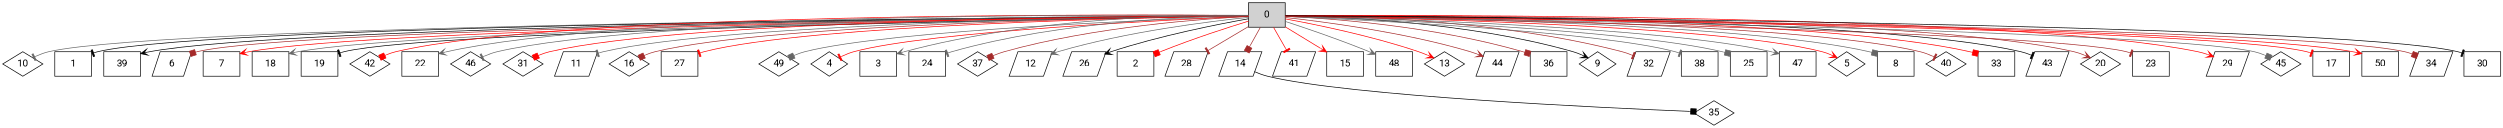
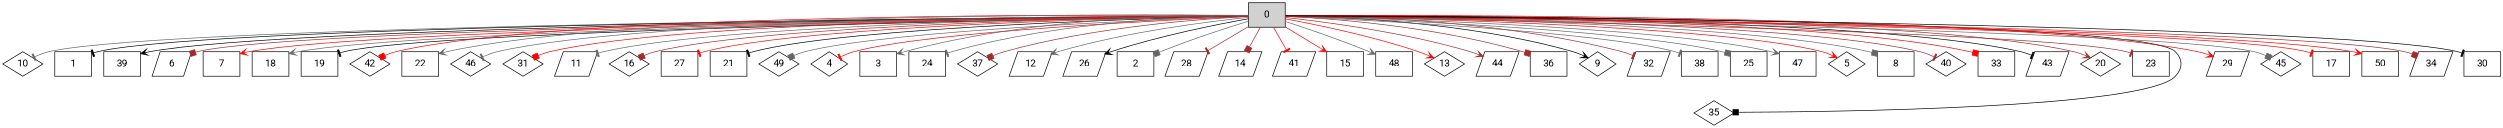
(1204, 36) -> (1204, 36)
none -> (729, 64)
(1471, 99) -> (2177, 74)
